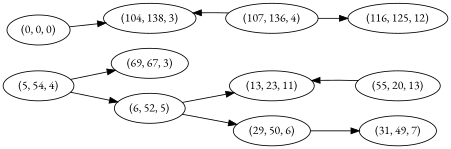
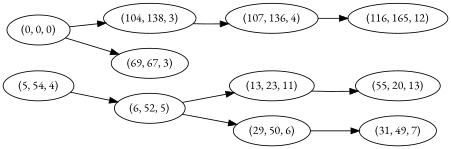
(215, 13) -> (207, 24)
(398, 18) -> (398, 18)
(89, 76) -> (88, 45)
(339, 80) -> (331, 91)
